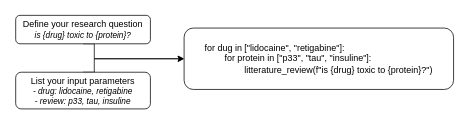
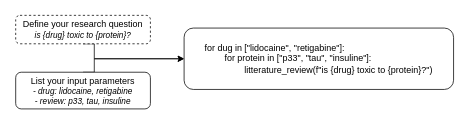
(83, 30) -> (83, 30)
